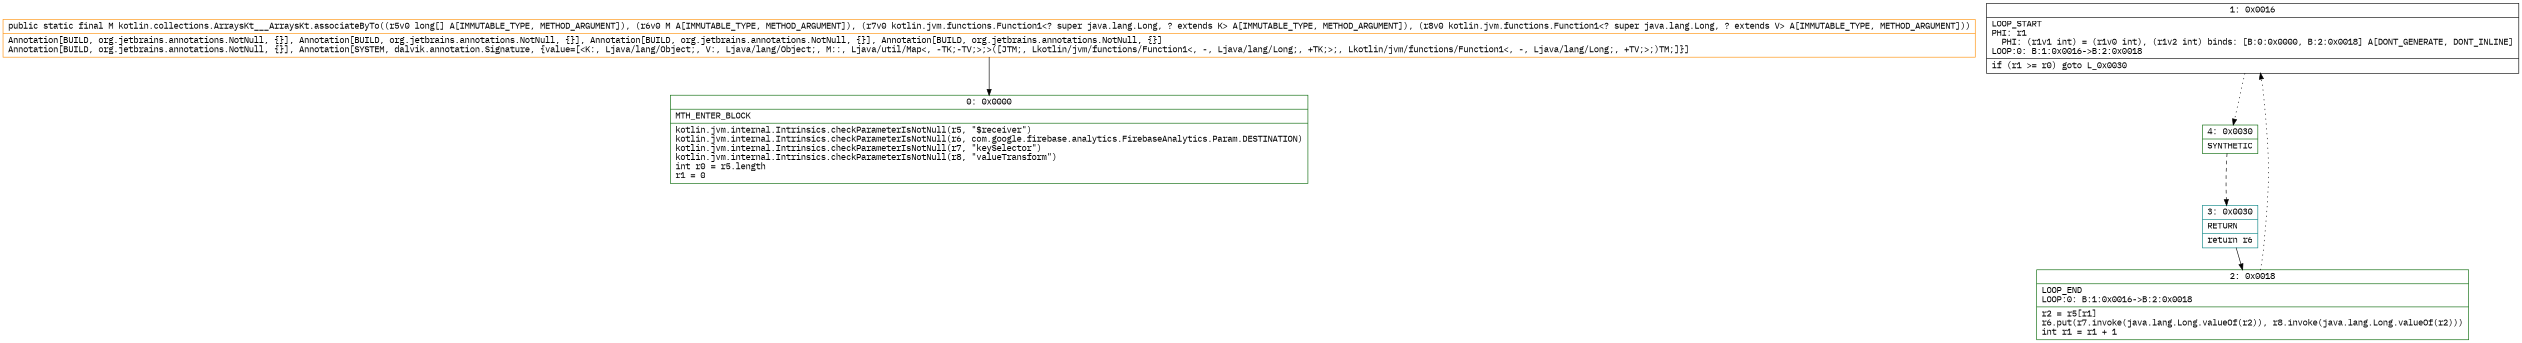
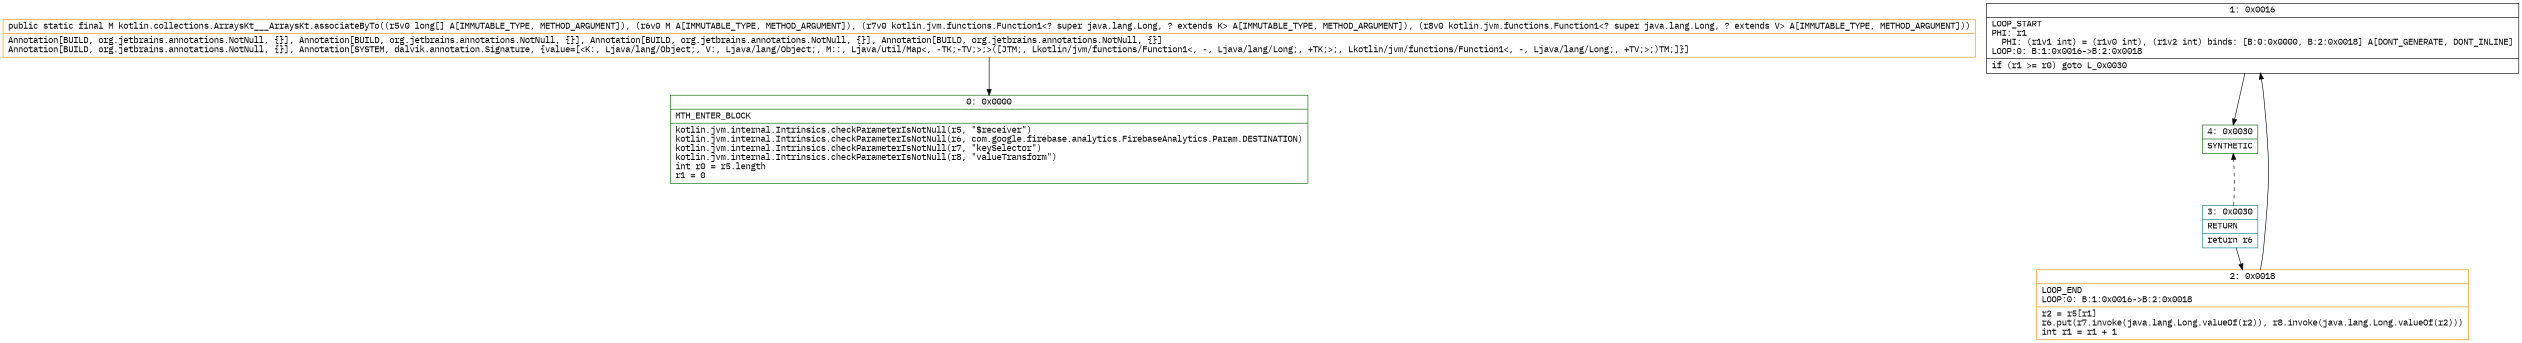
(2240, 96) -> (2240, 96)
(2268, 175) -> (2268, 175)
(2226, 176) -> (2234, 183)
(2253, 305) -> (2253, 305)
